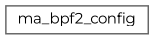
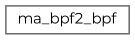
(77, 20) -> (68, 20)
